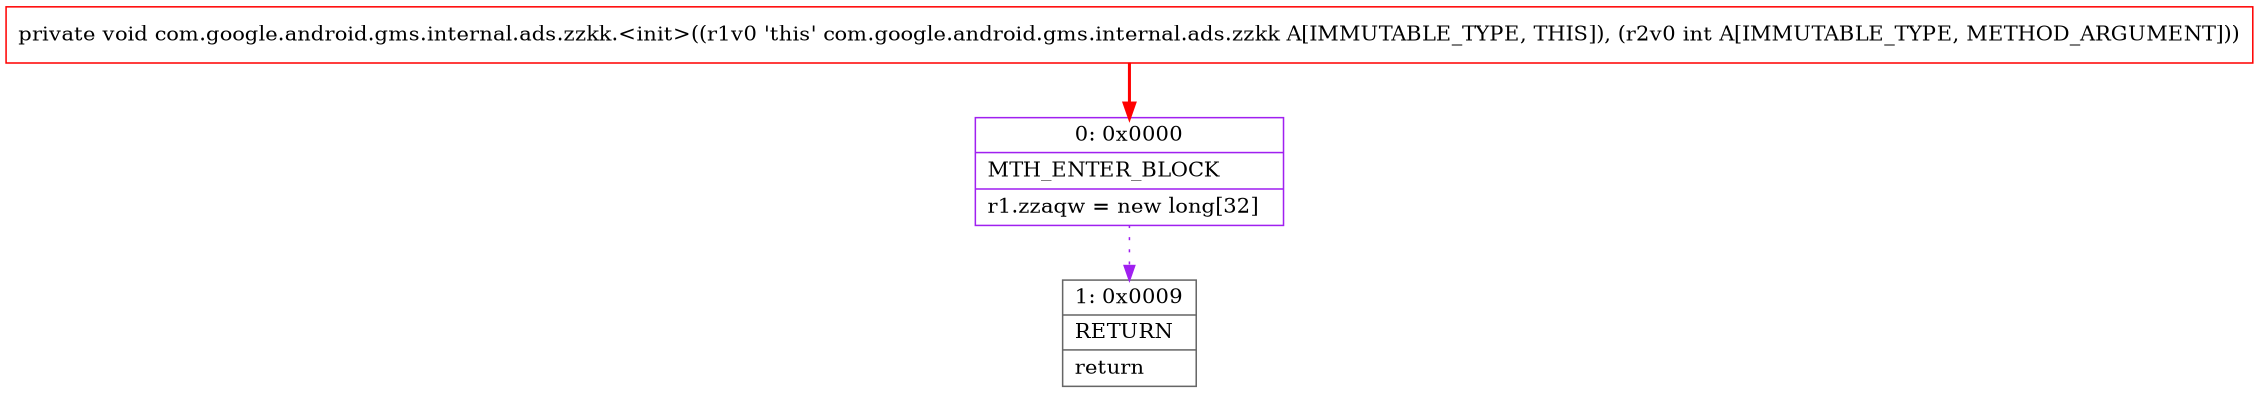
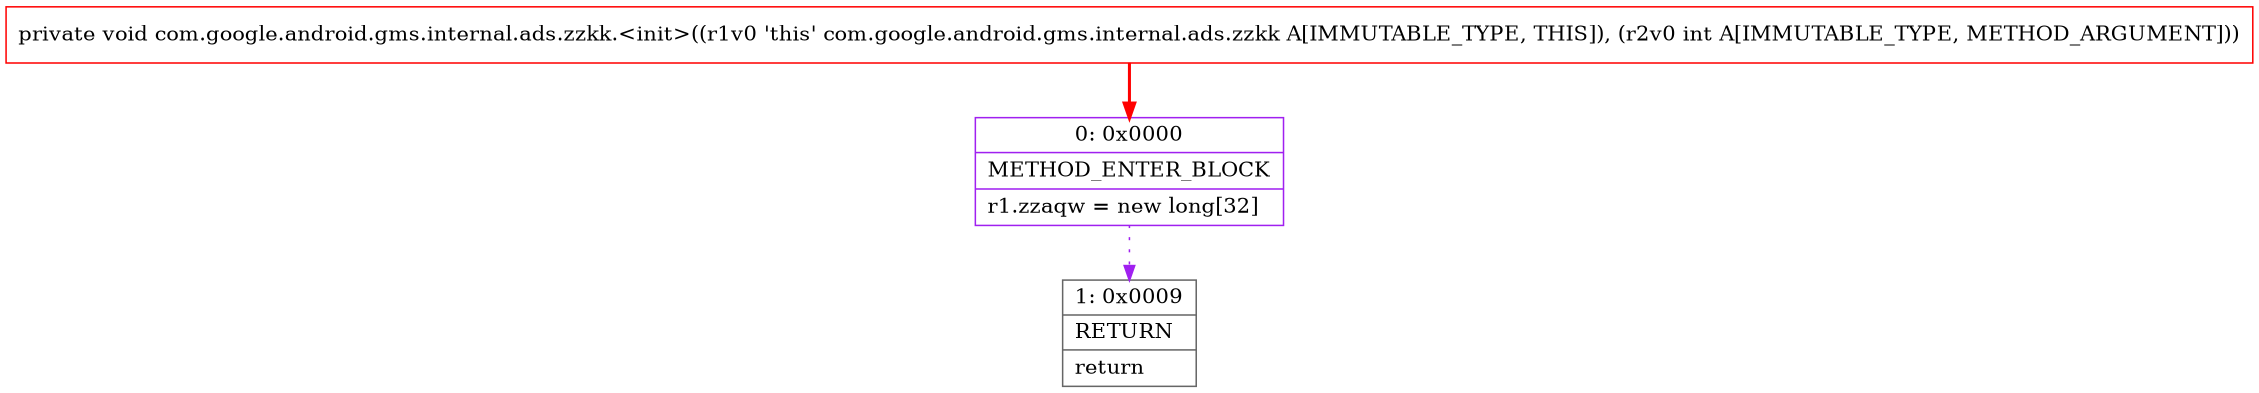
(1104, 170) -> (1129, 170)
